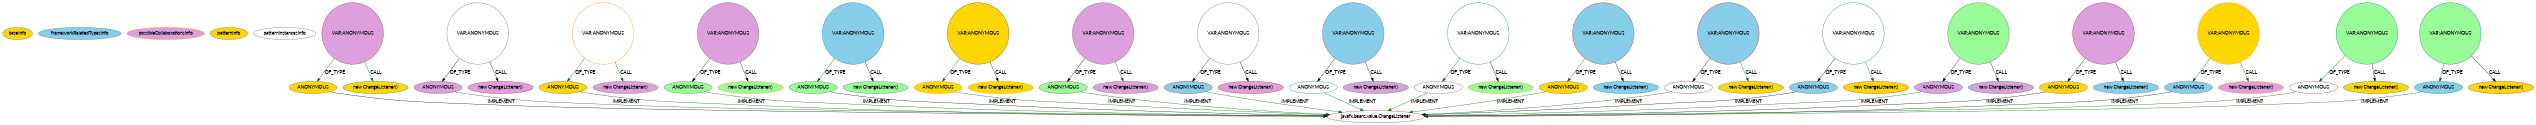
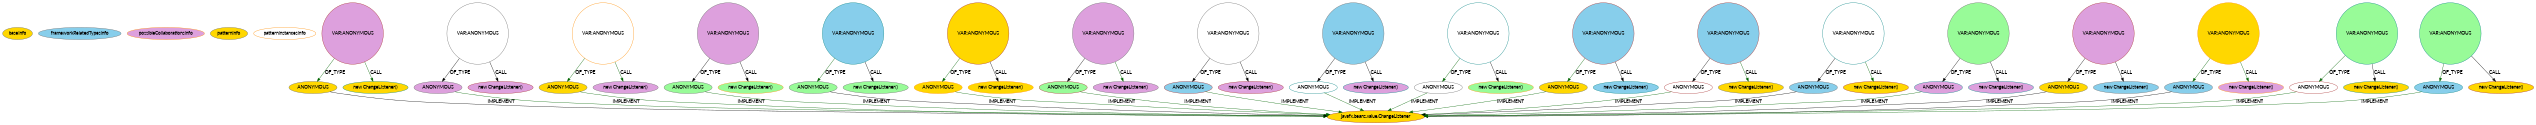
(285, 33) -> (285, 33)
(1376, 117) -> (1376, 117)
